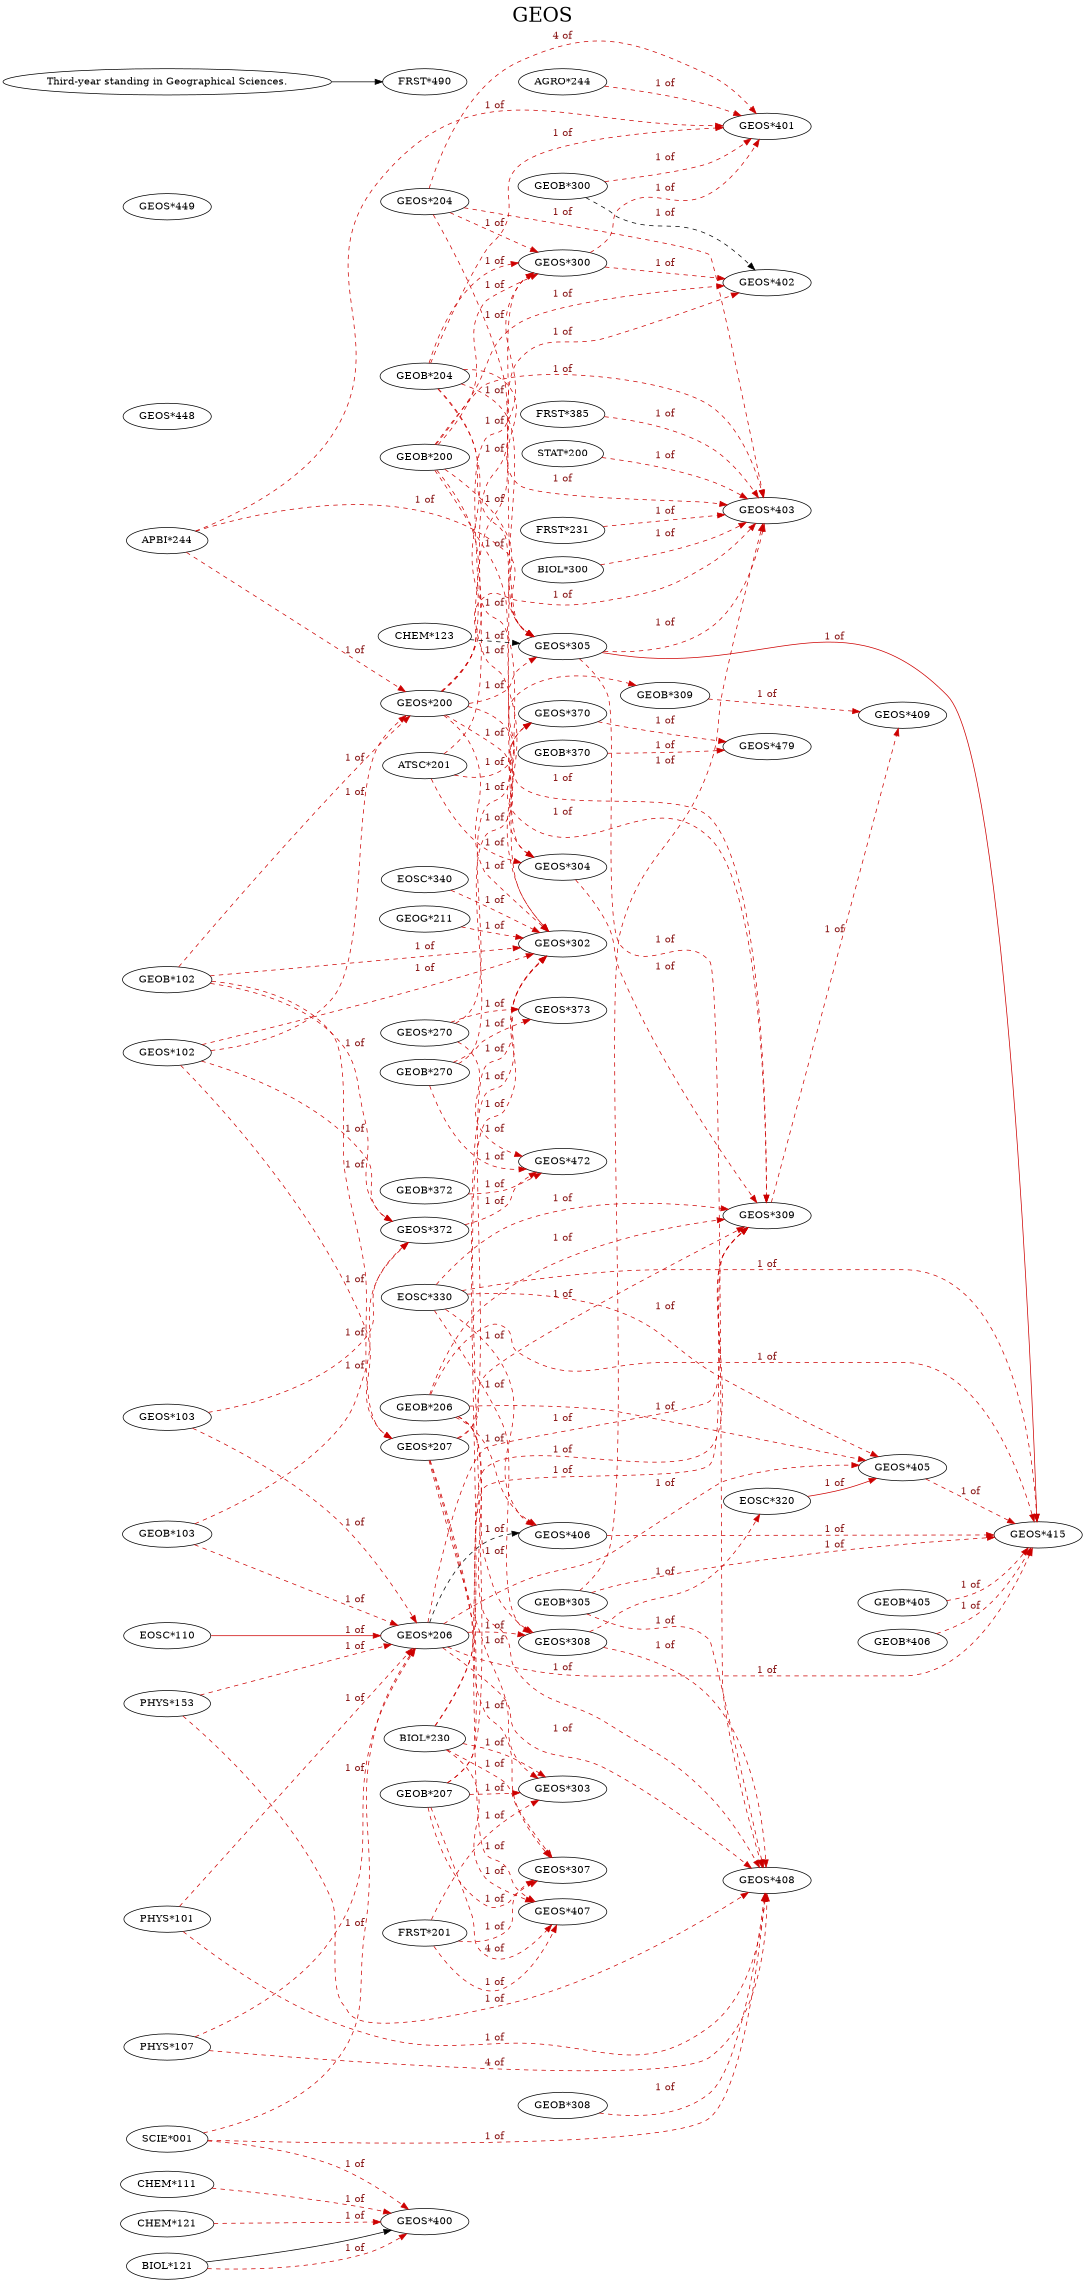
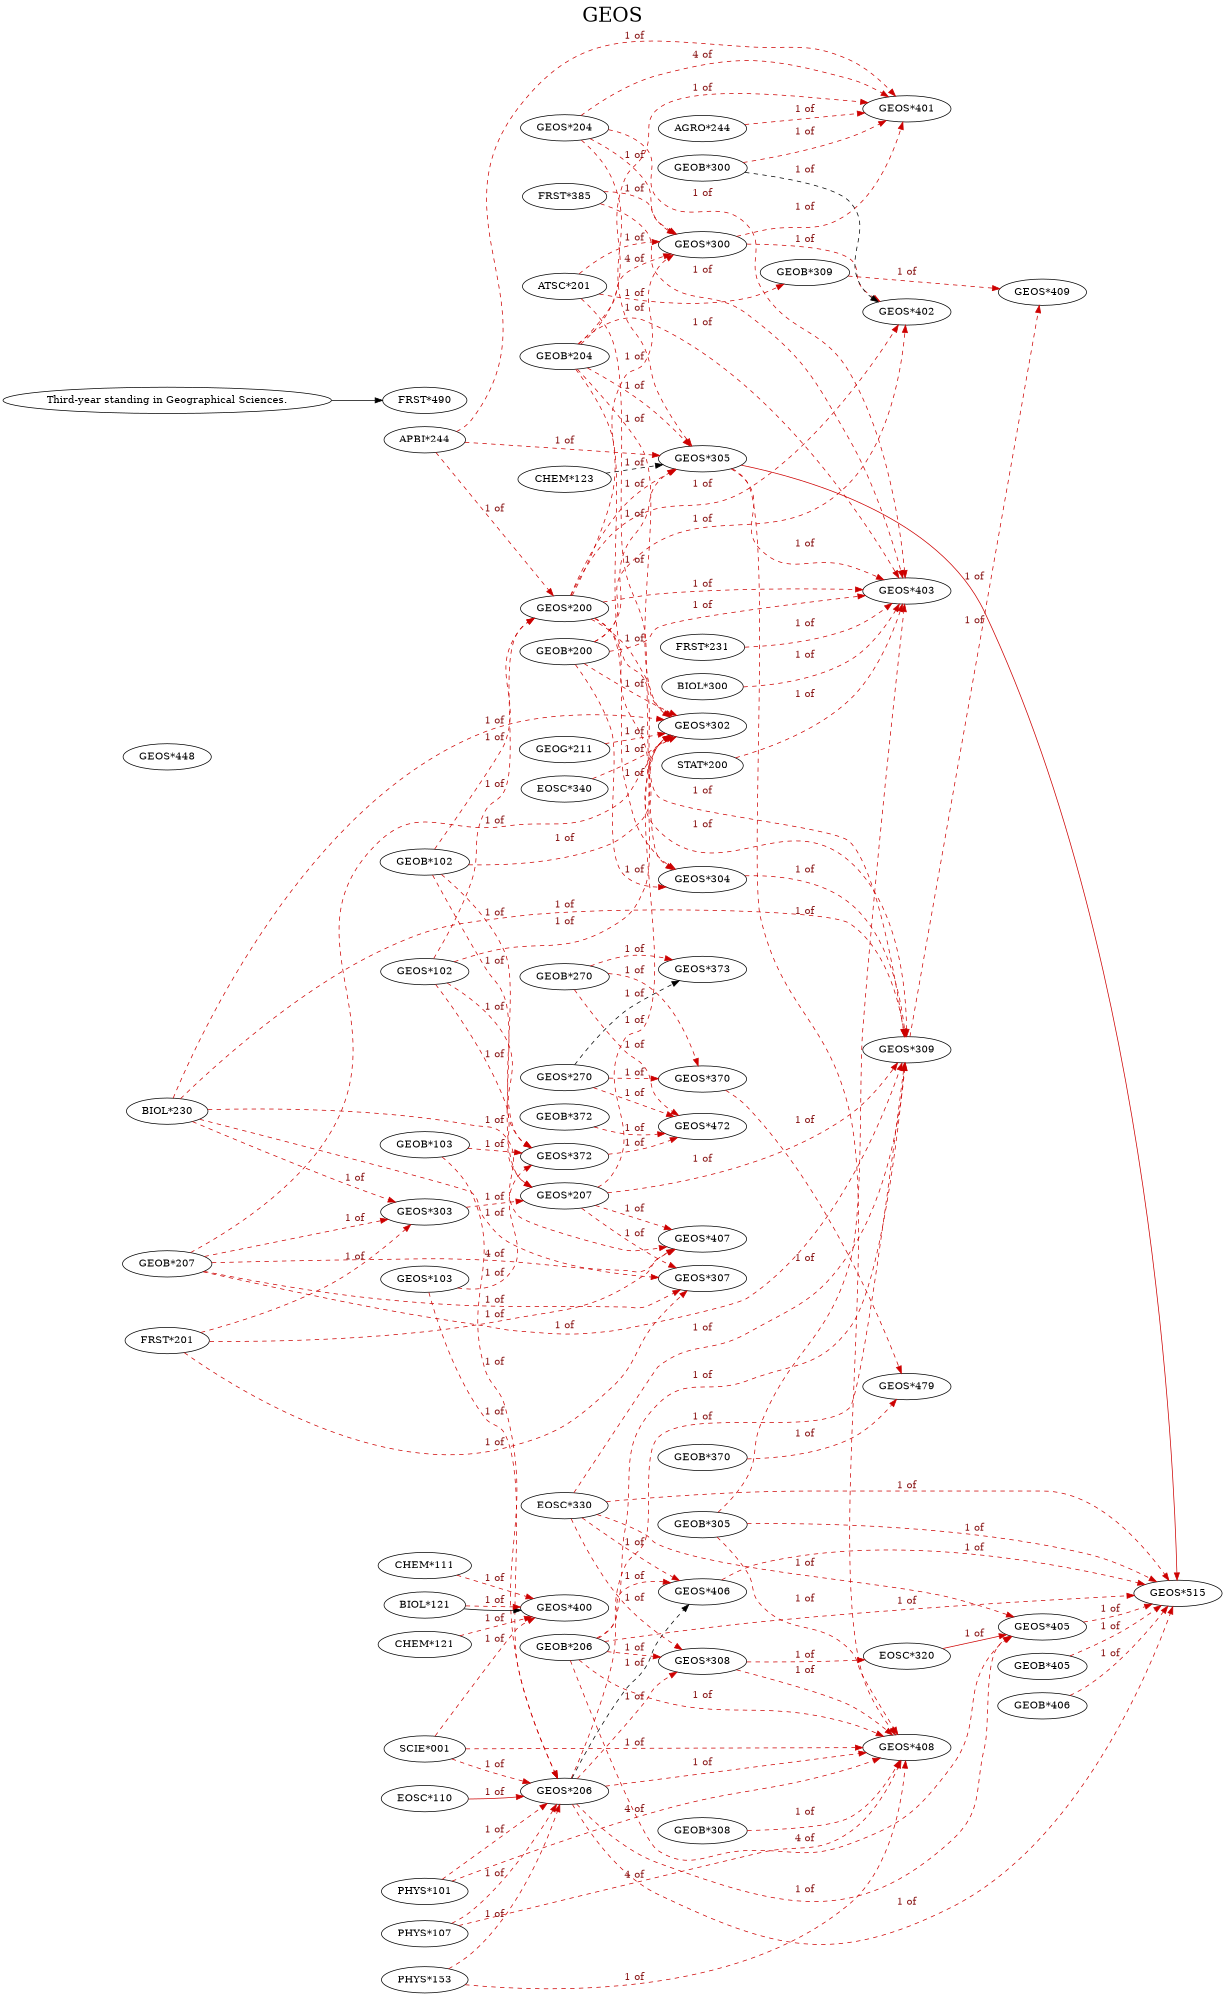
(167, 207) -> none
(495, 261) -> (635, 259)
(475, 351) -> (644, 200)
(476, 1014) -> (618, 1017)
(665, 1407) -> (805, 1838)
(1038, 1535) -> (1178, 1593)
(487, 1652) -> (491, 1204)
(495, 2038) -> (635, 1809)
